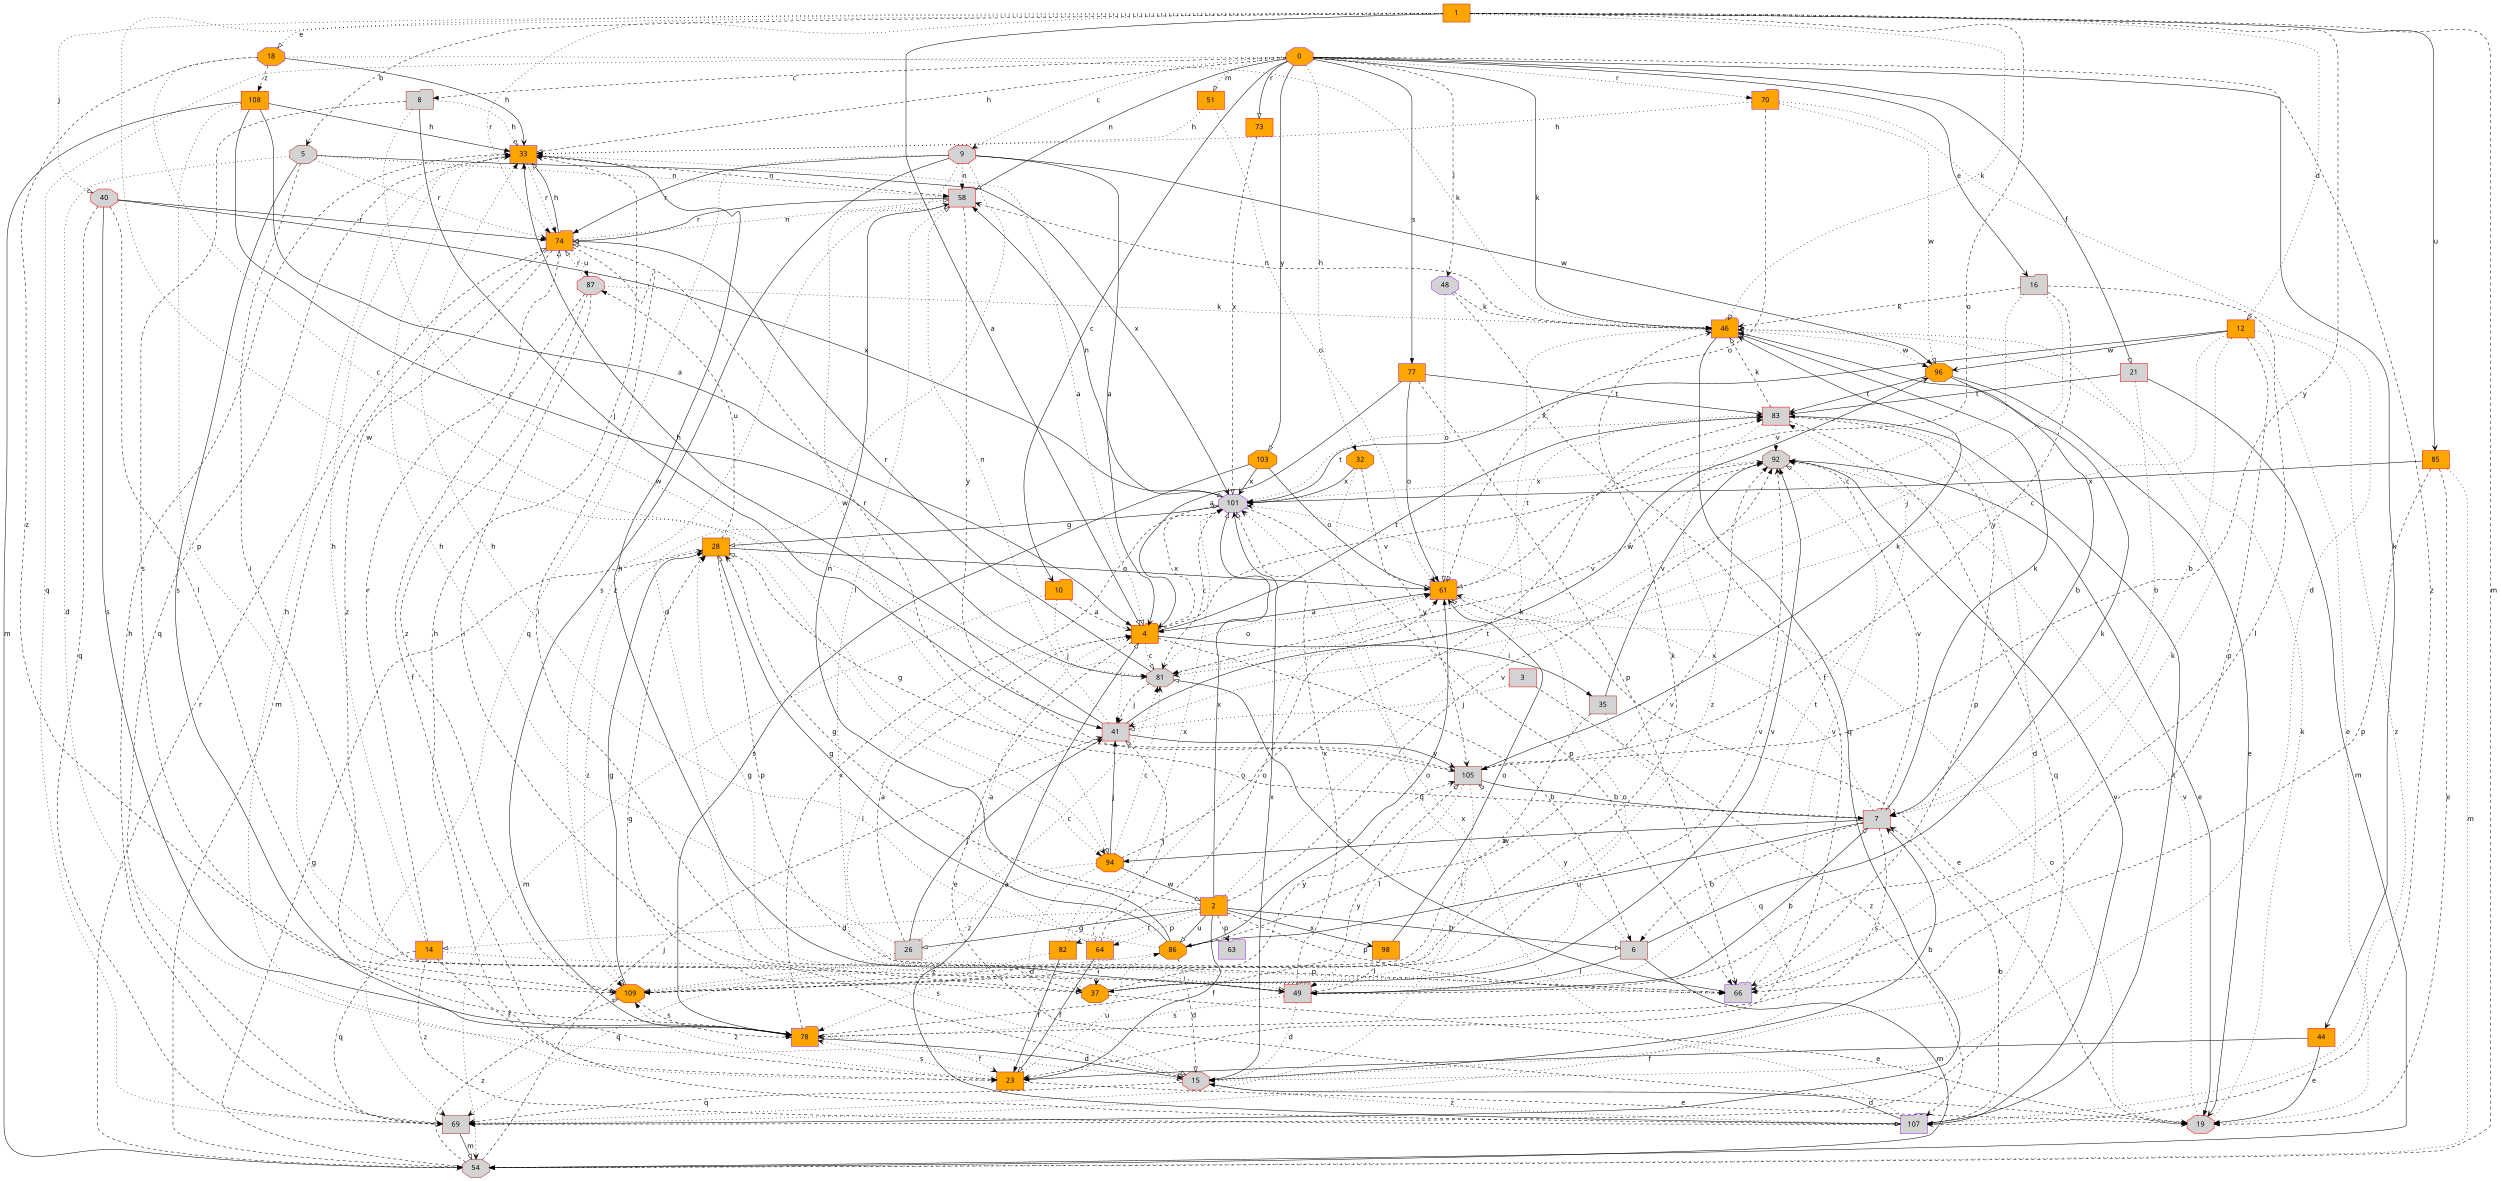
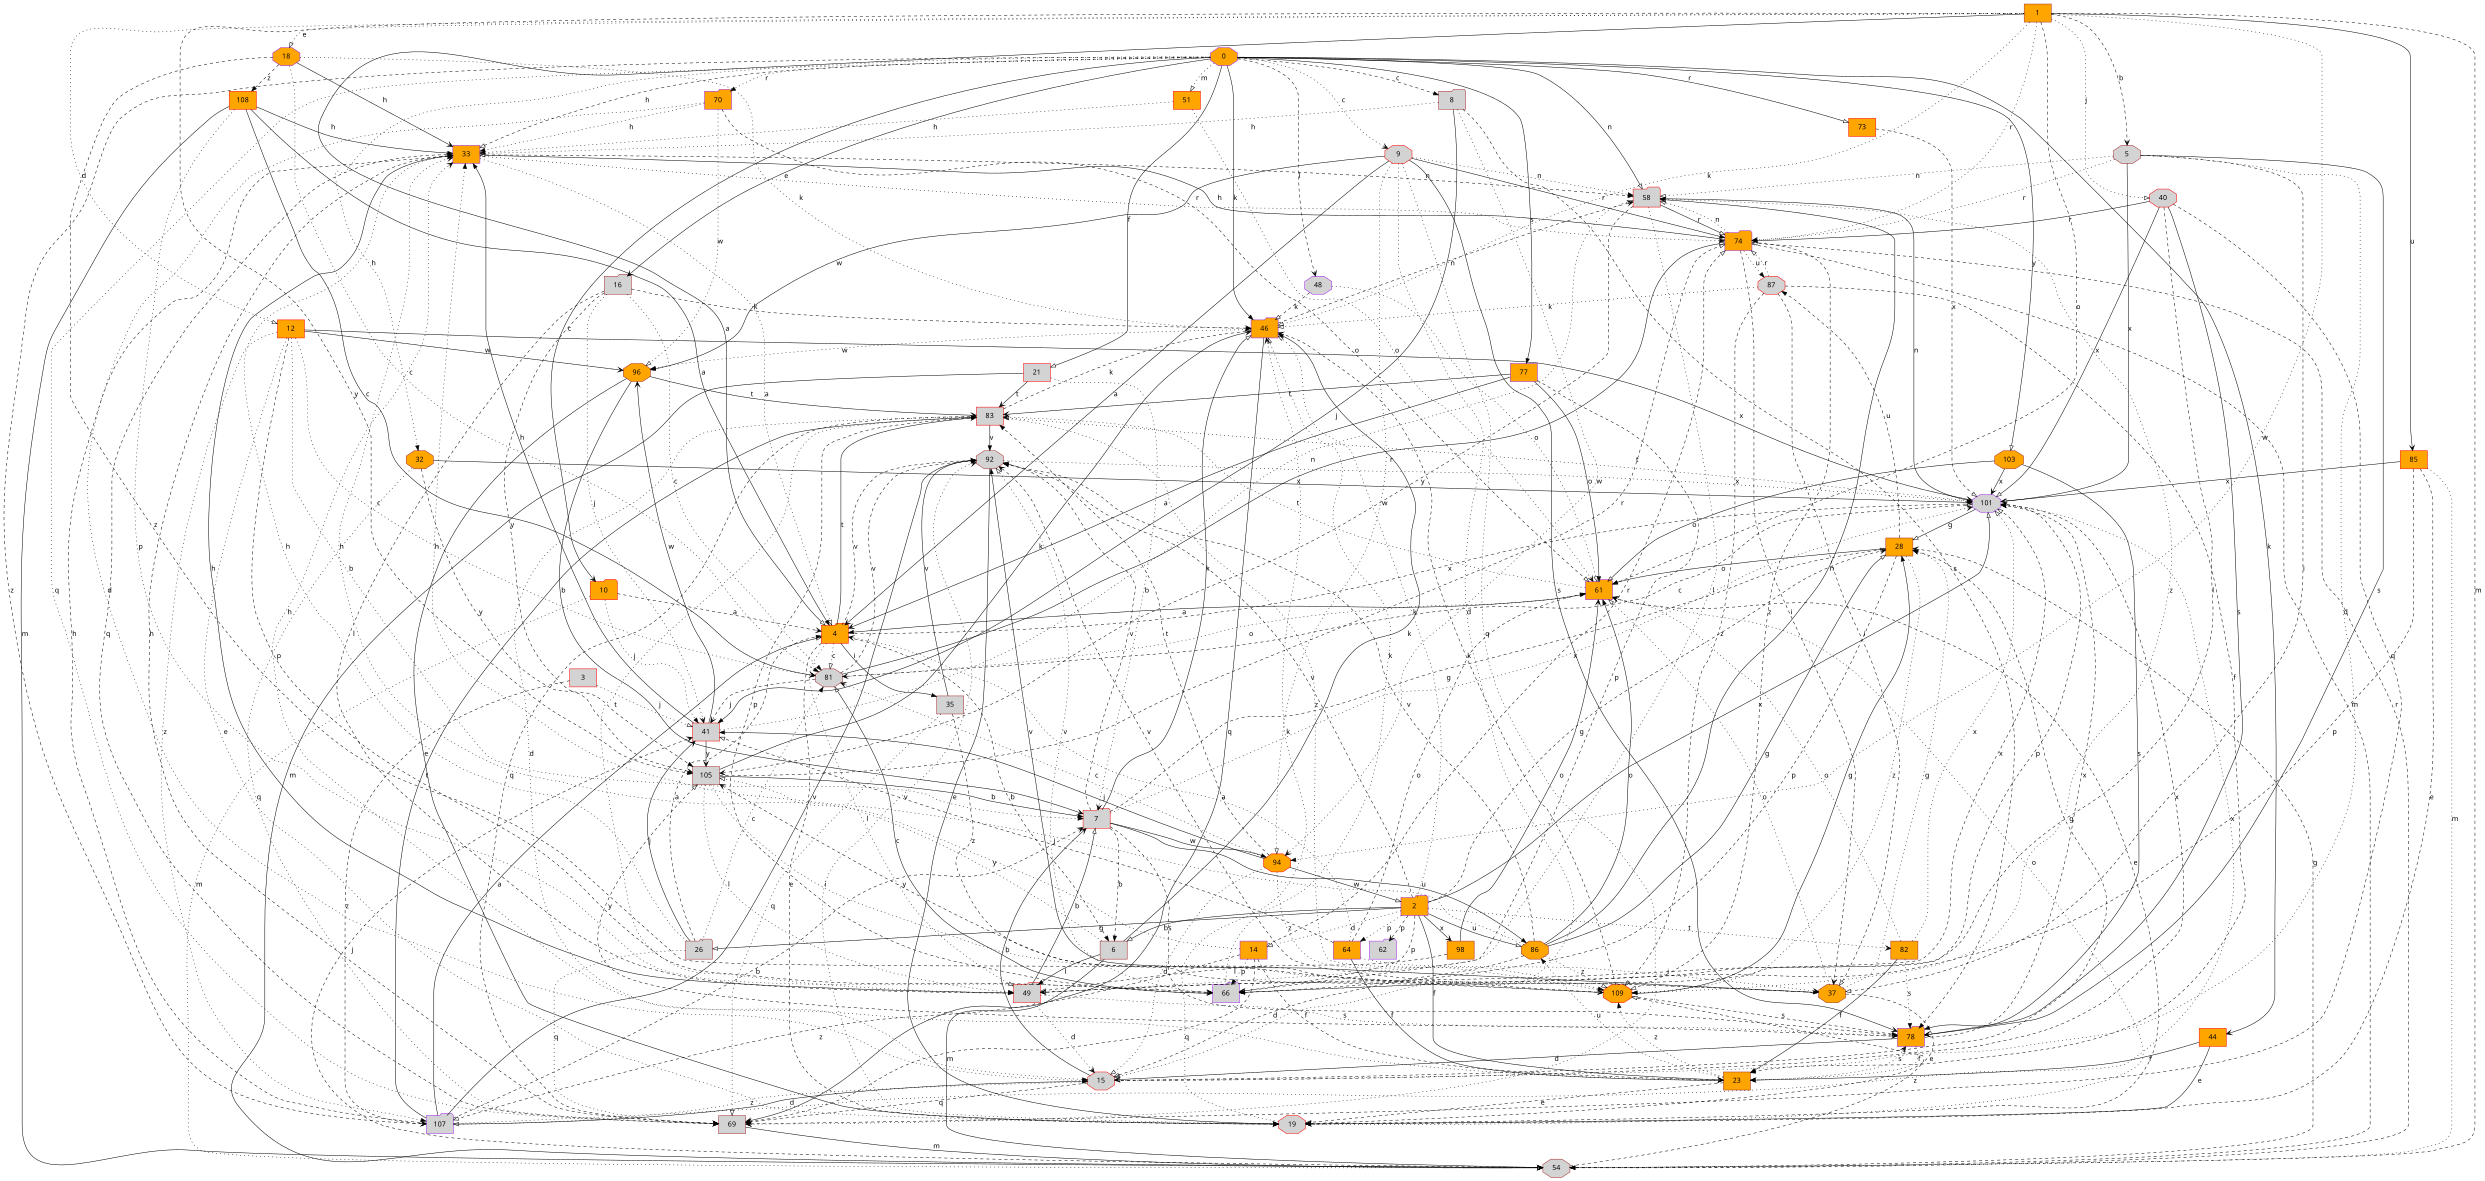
(1776, 437) -> (990, 435)
(1269, 806) -> (1956, 1049)
(1799, 941) -> none
(1232, 950) -> (1383, 950)
